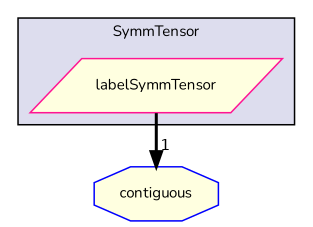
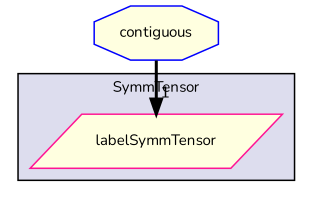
(156, 134) -> (156, 83)
